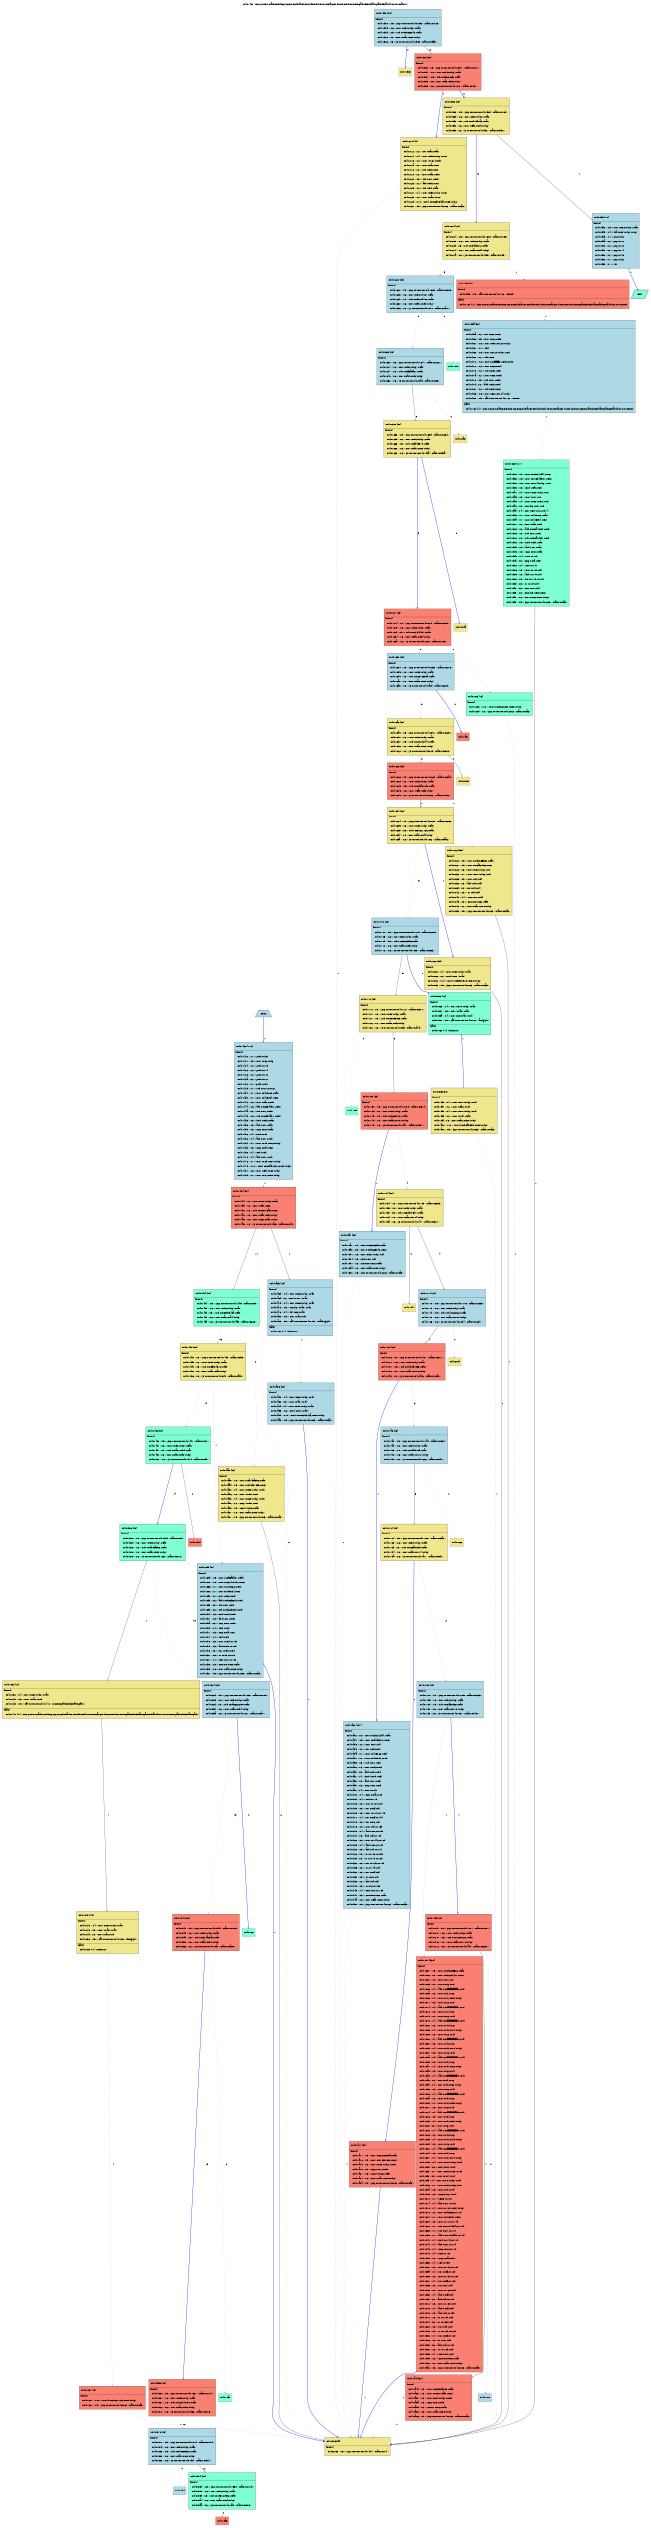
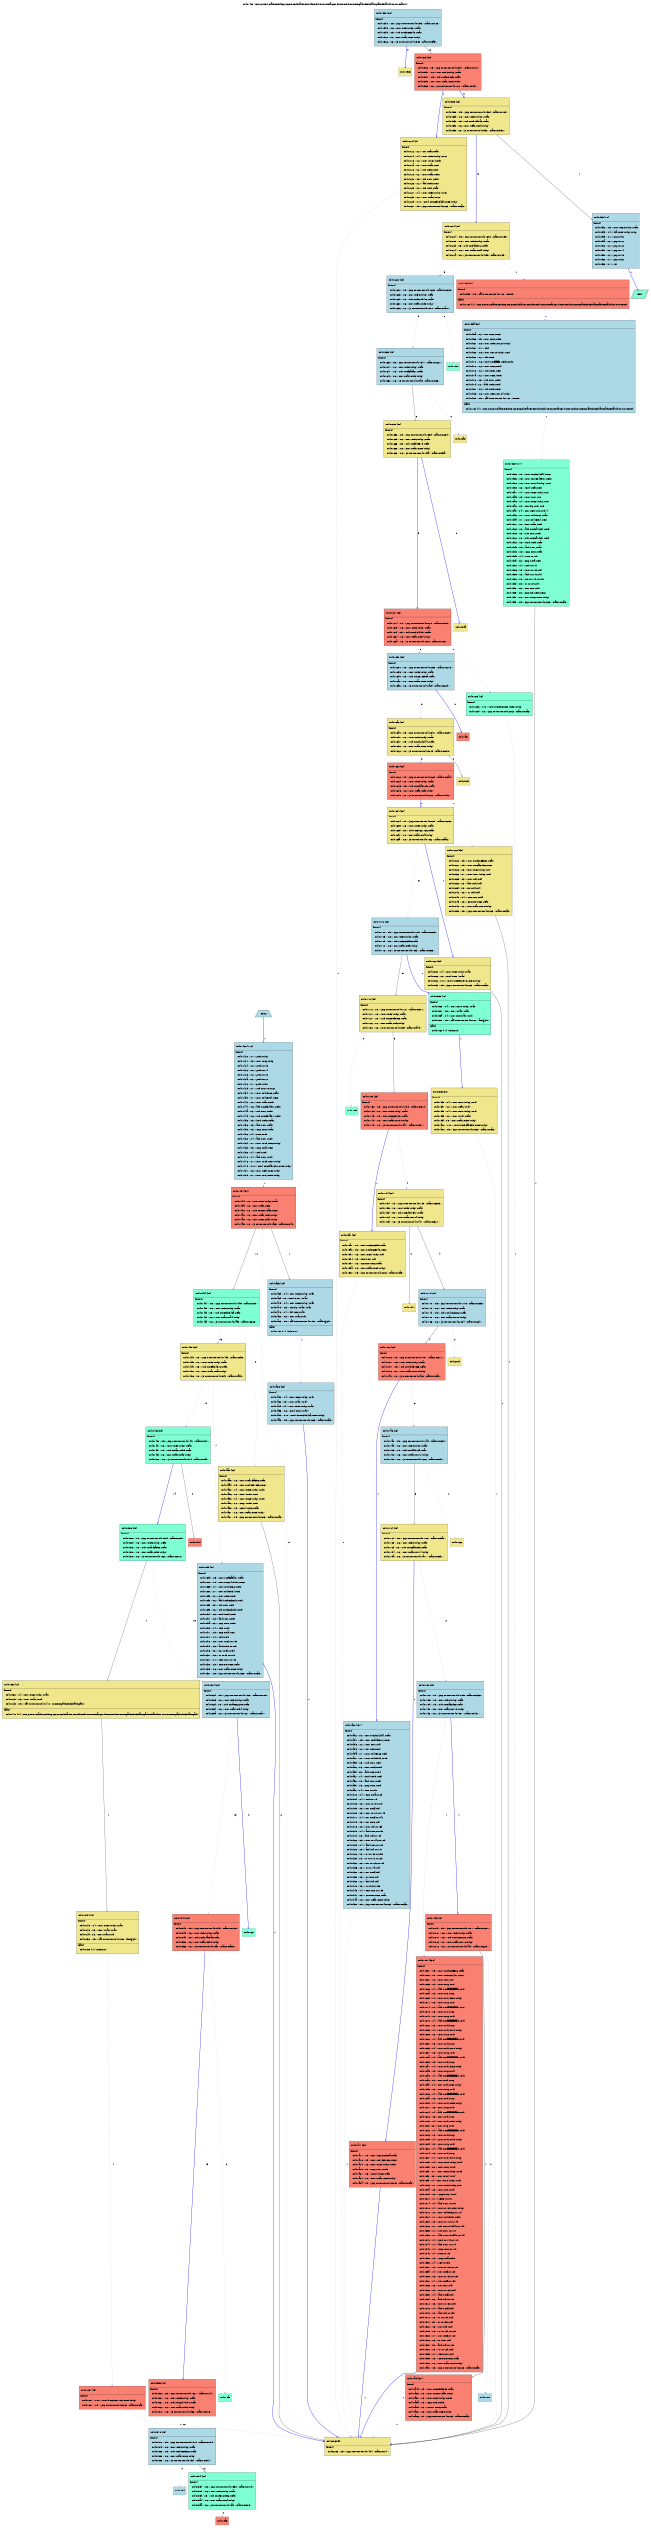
(463, 1062) -> (461, 1061)
(372, 1254) -> (372, 1254)
